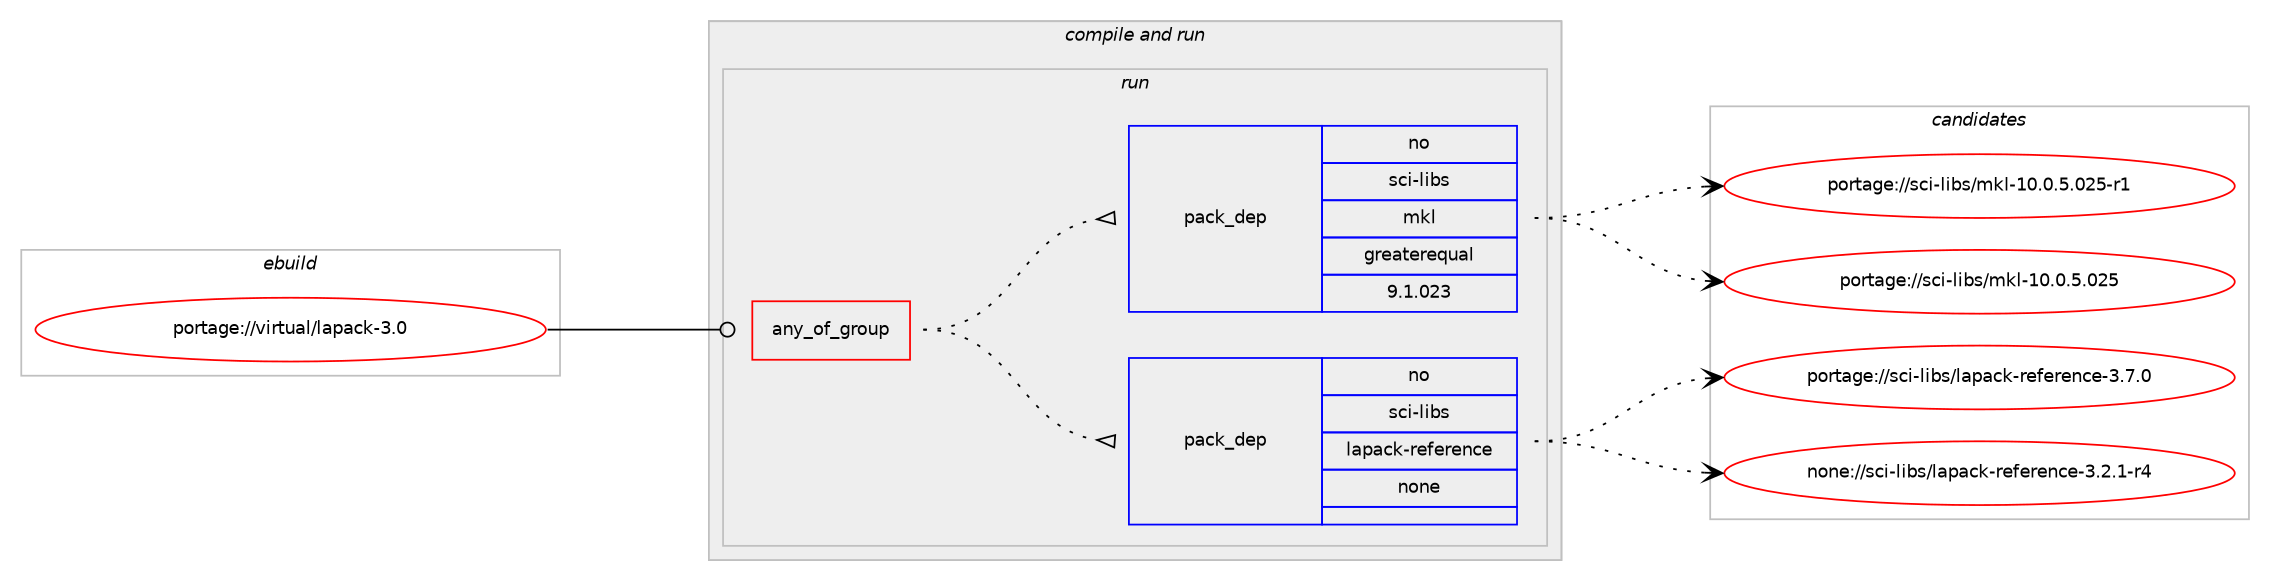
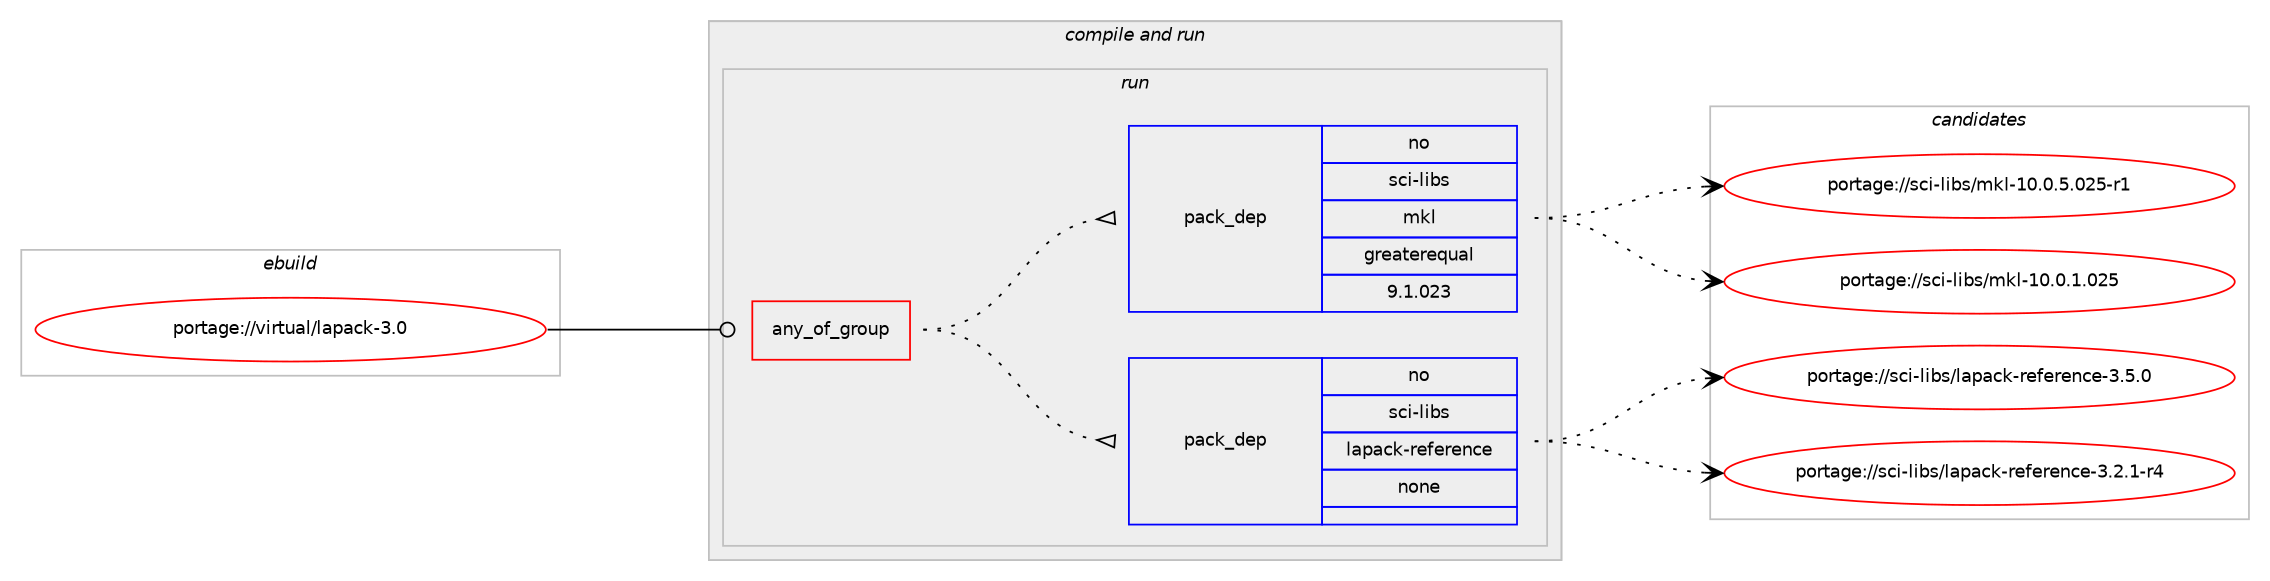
(1980, 282) -> (1980, 282)
(1980, 377) -> (1980, 377)
(1980, 473) -> (1980, 473)
